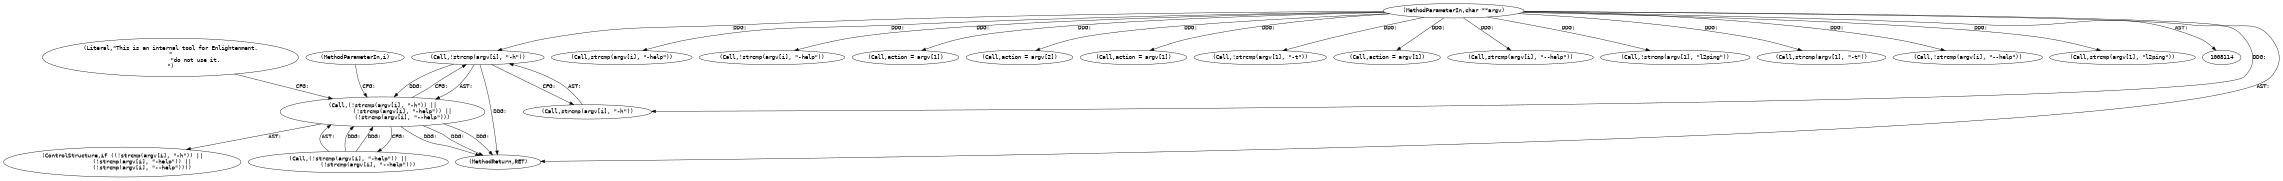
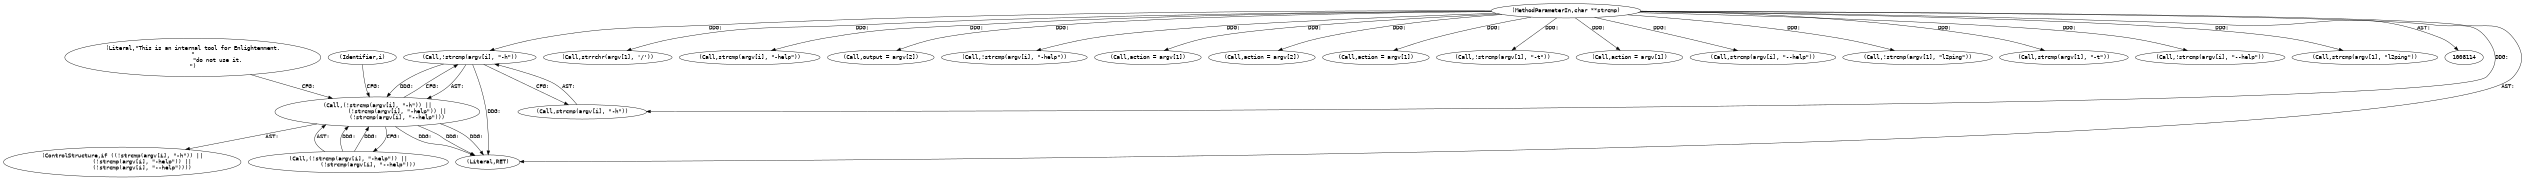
(1454, 11) -> (1566, 11)
(355, 57) -> (362, 57)
none -> (608, 57)
none -> (881, 57)
(498, 162) -> (488, 162)
